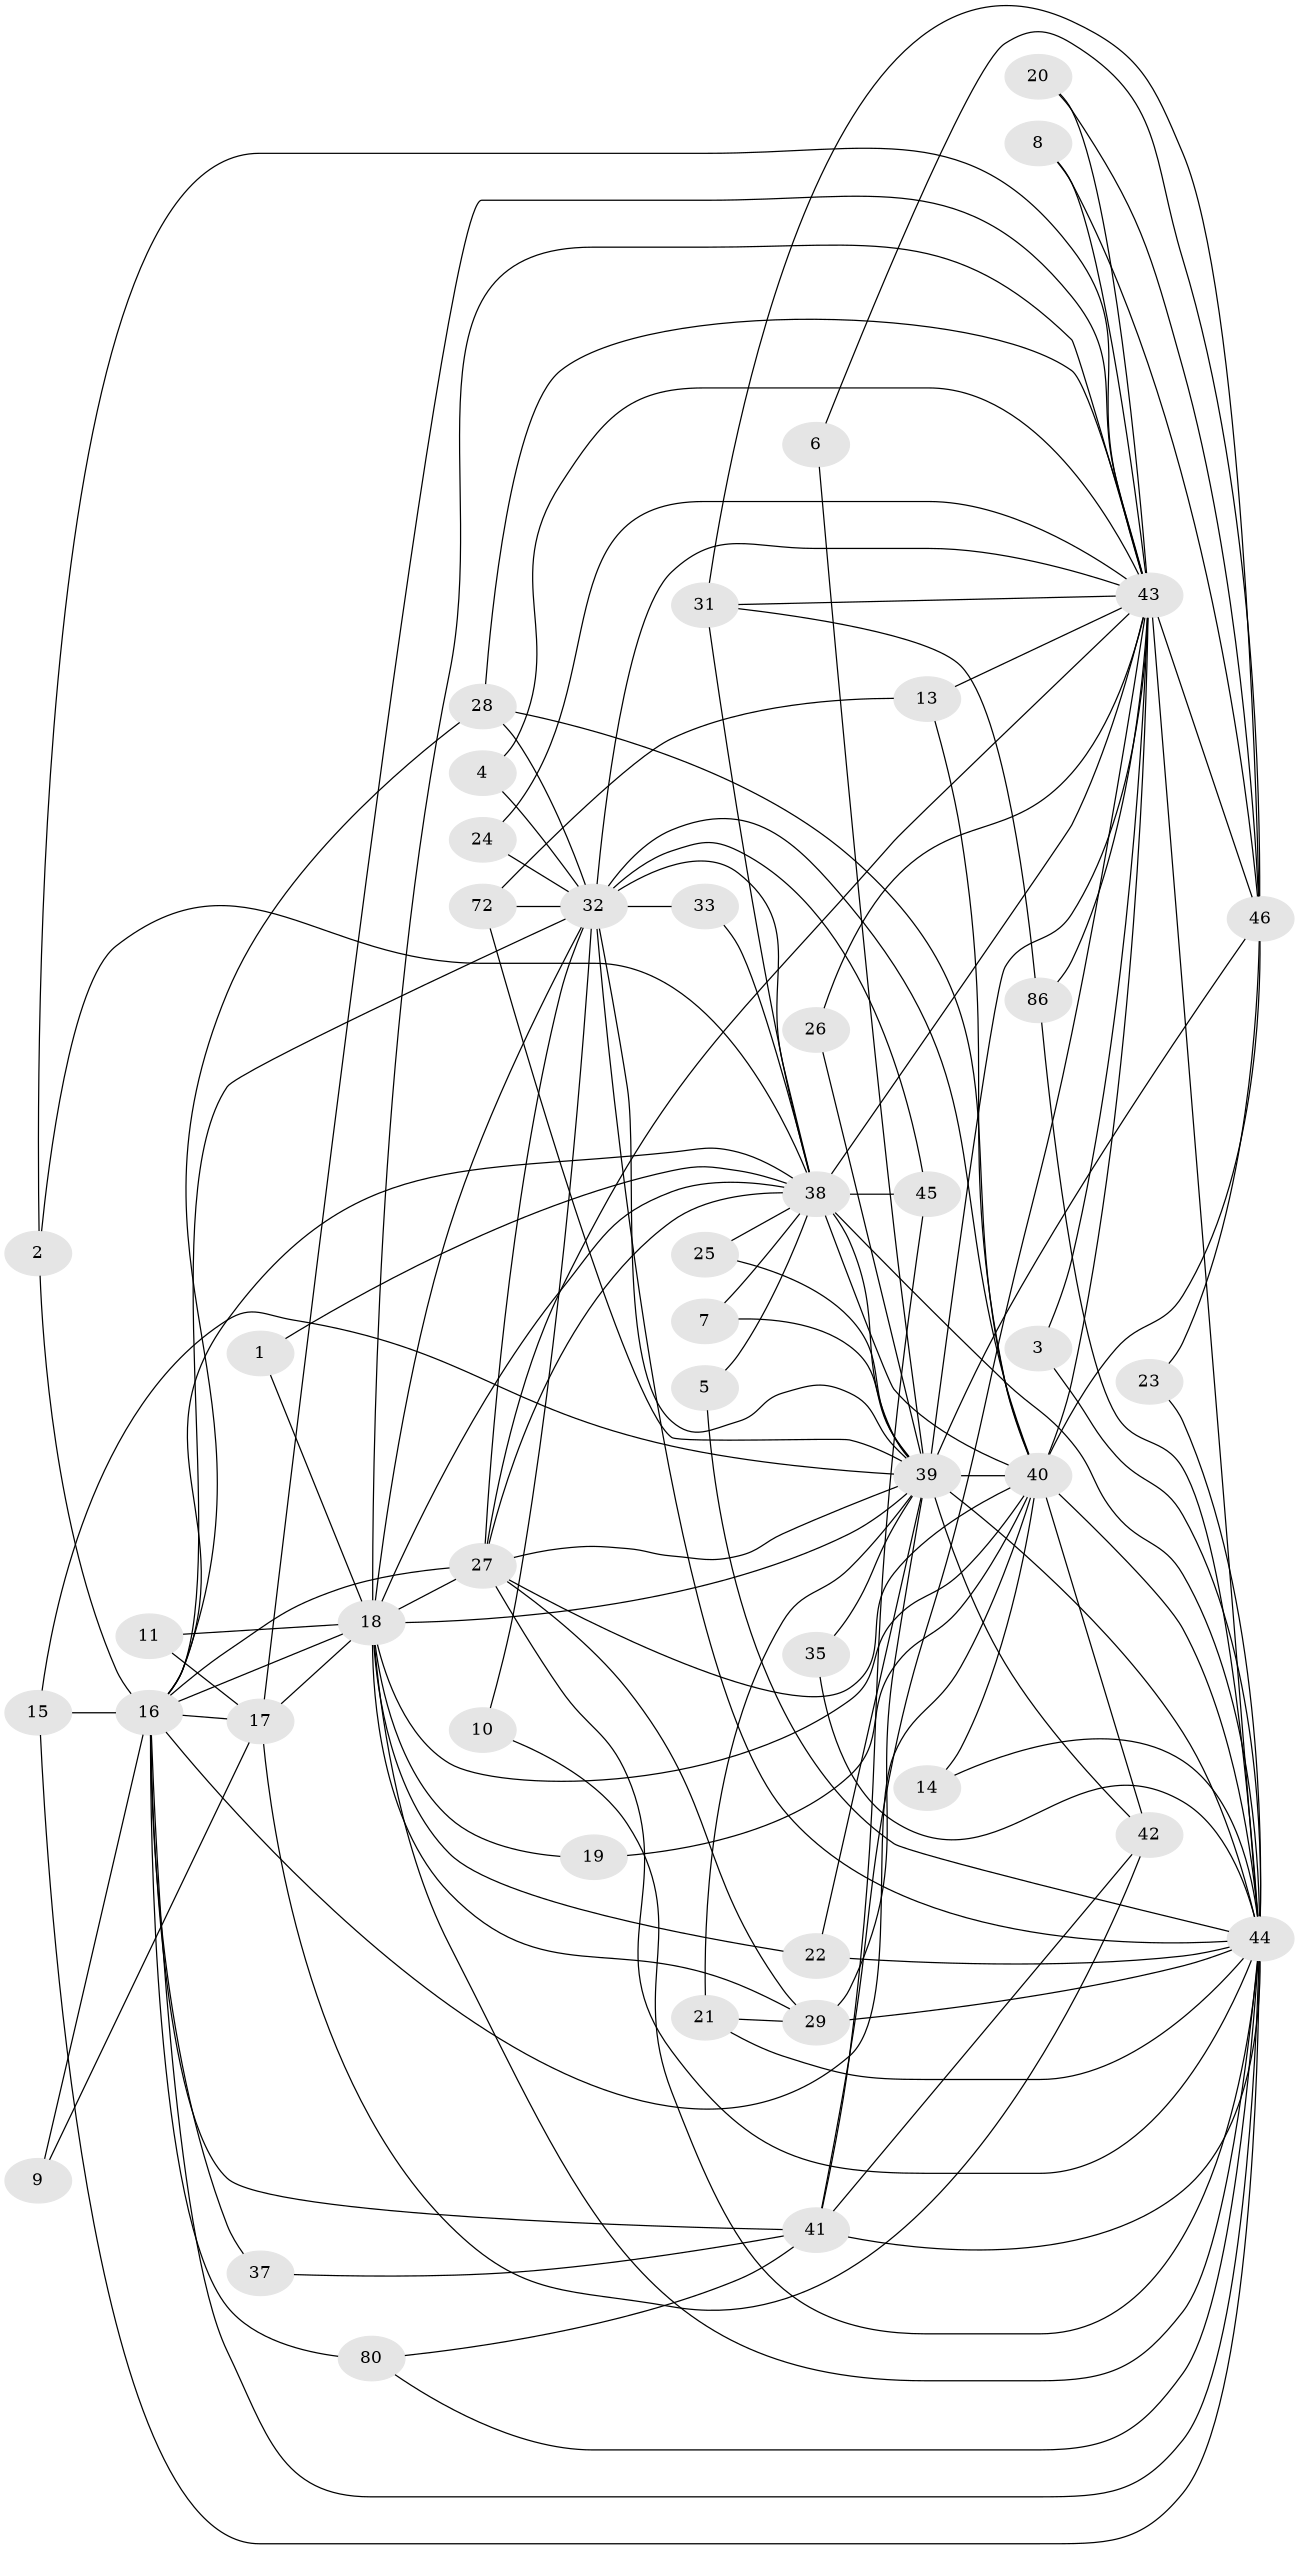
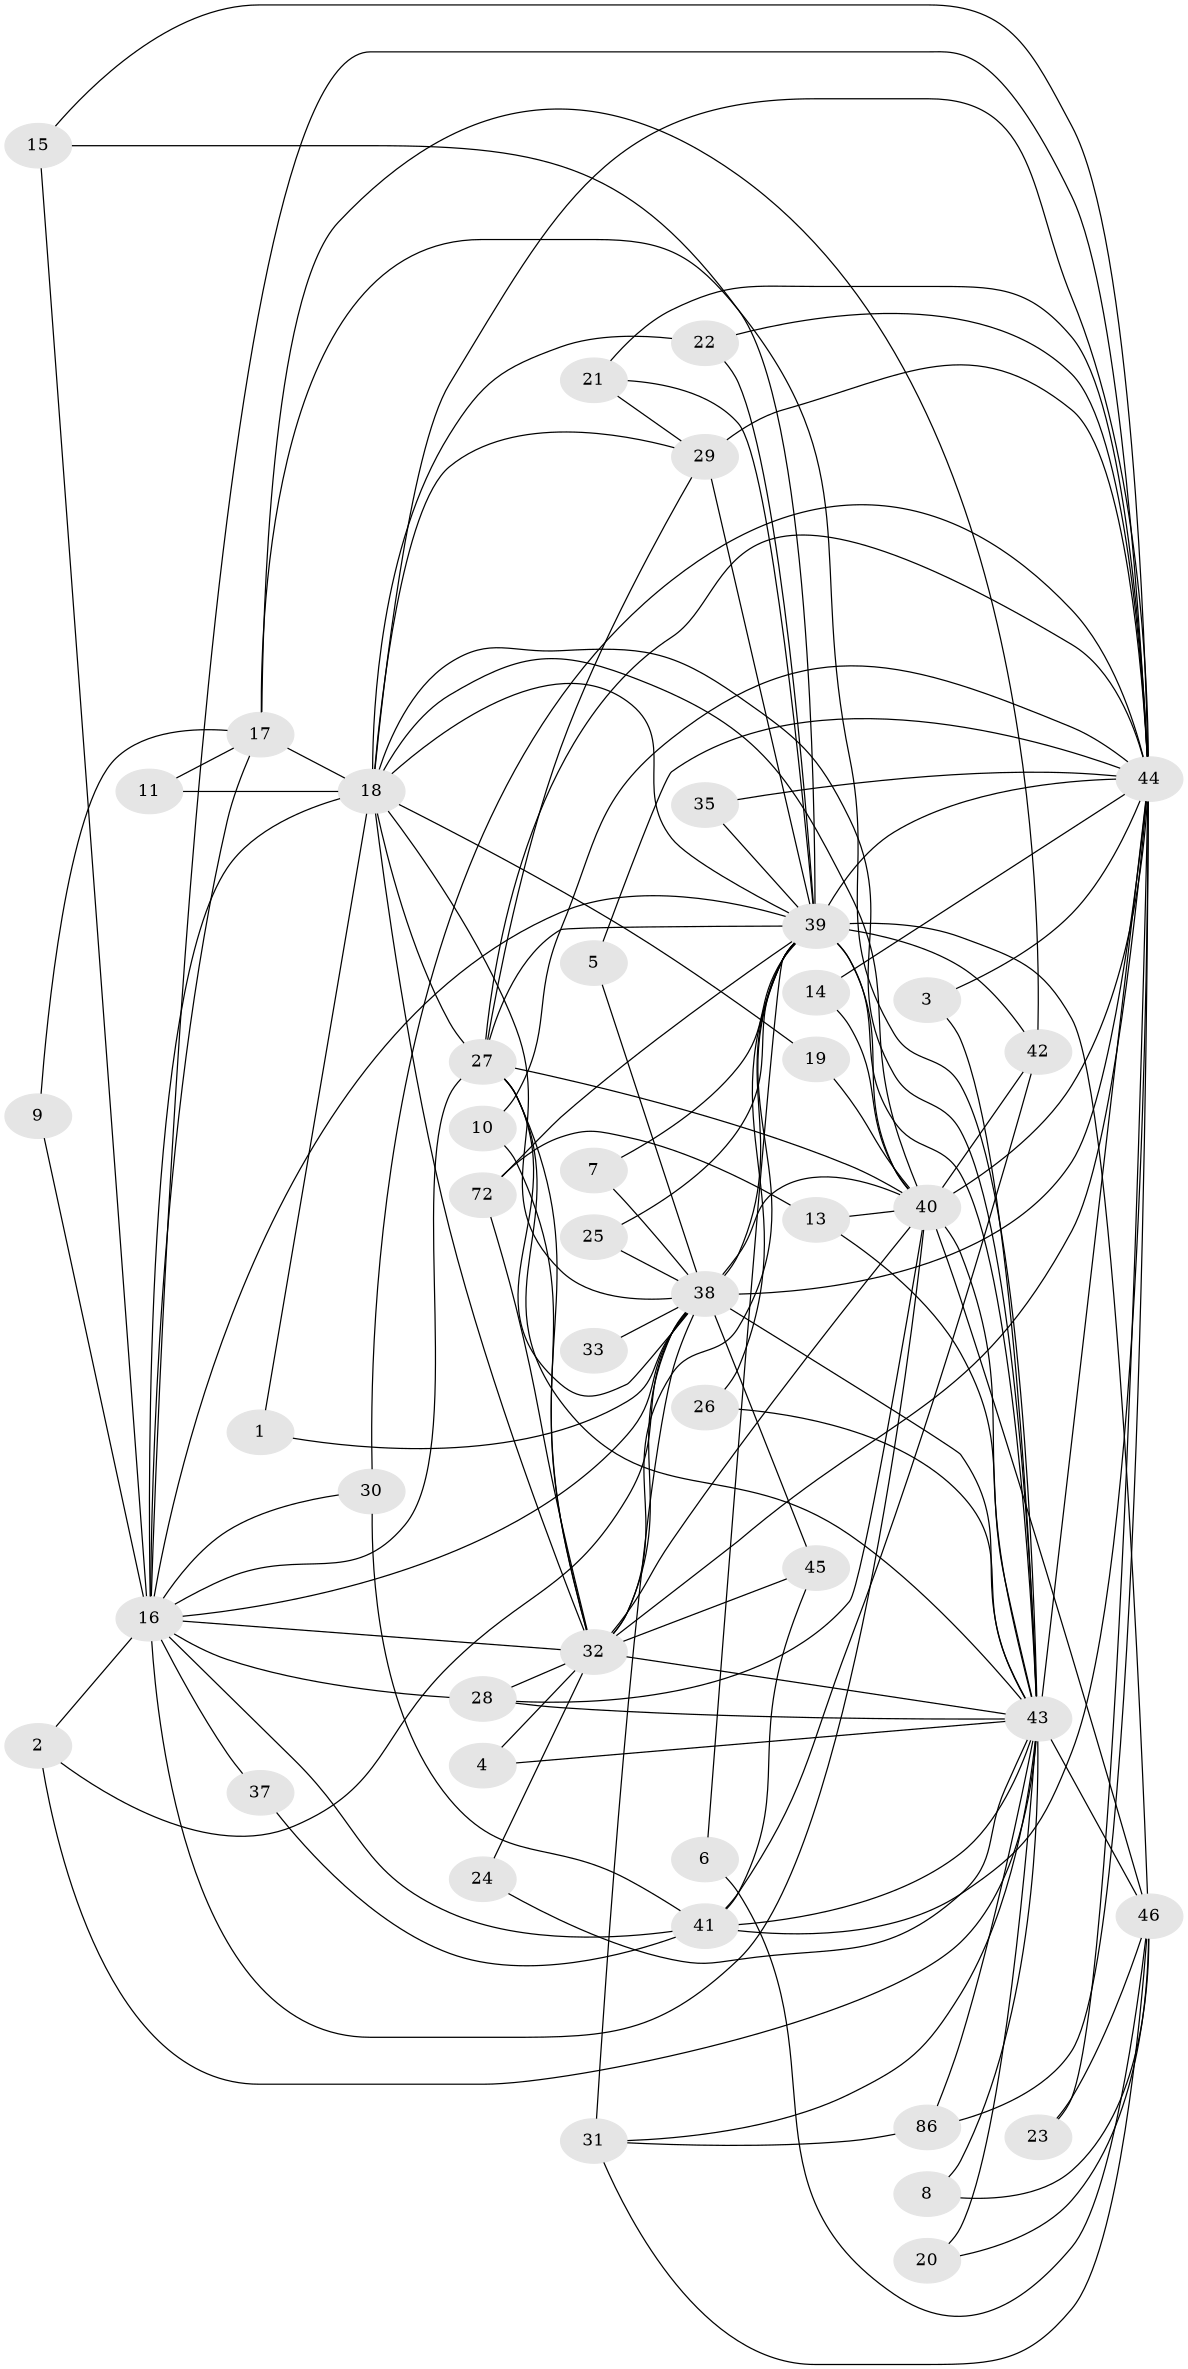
(650, 907) -> none
none -> (341, 1108)
(372, 2359) -> (372, 1492)
